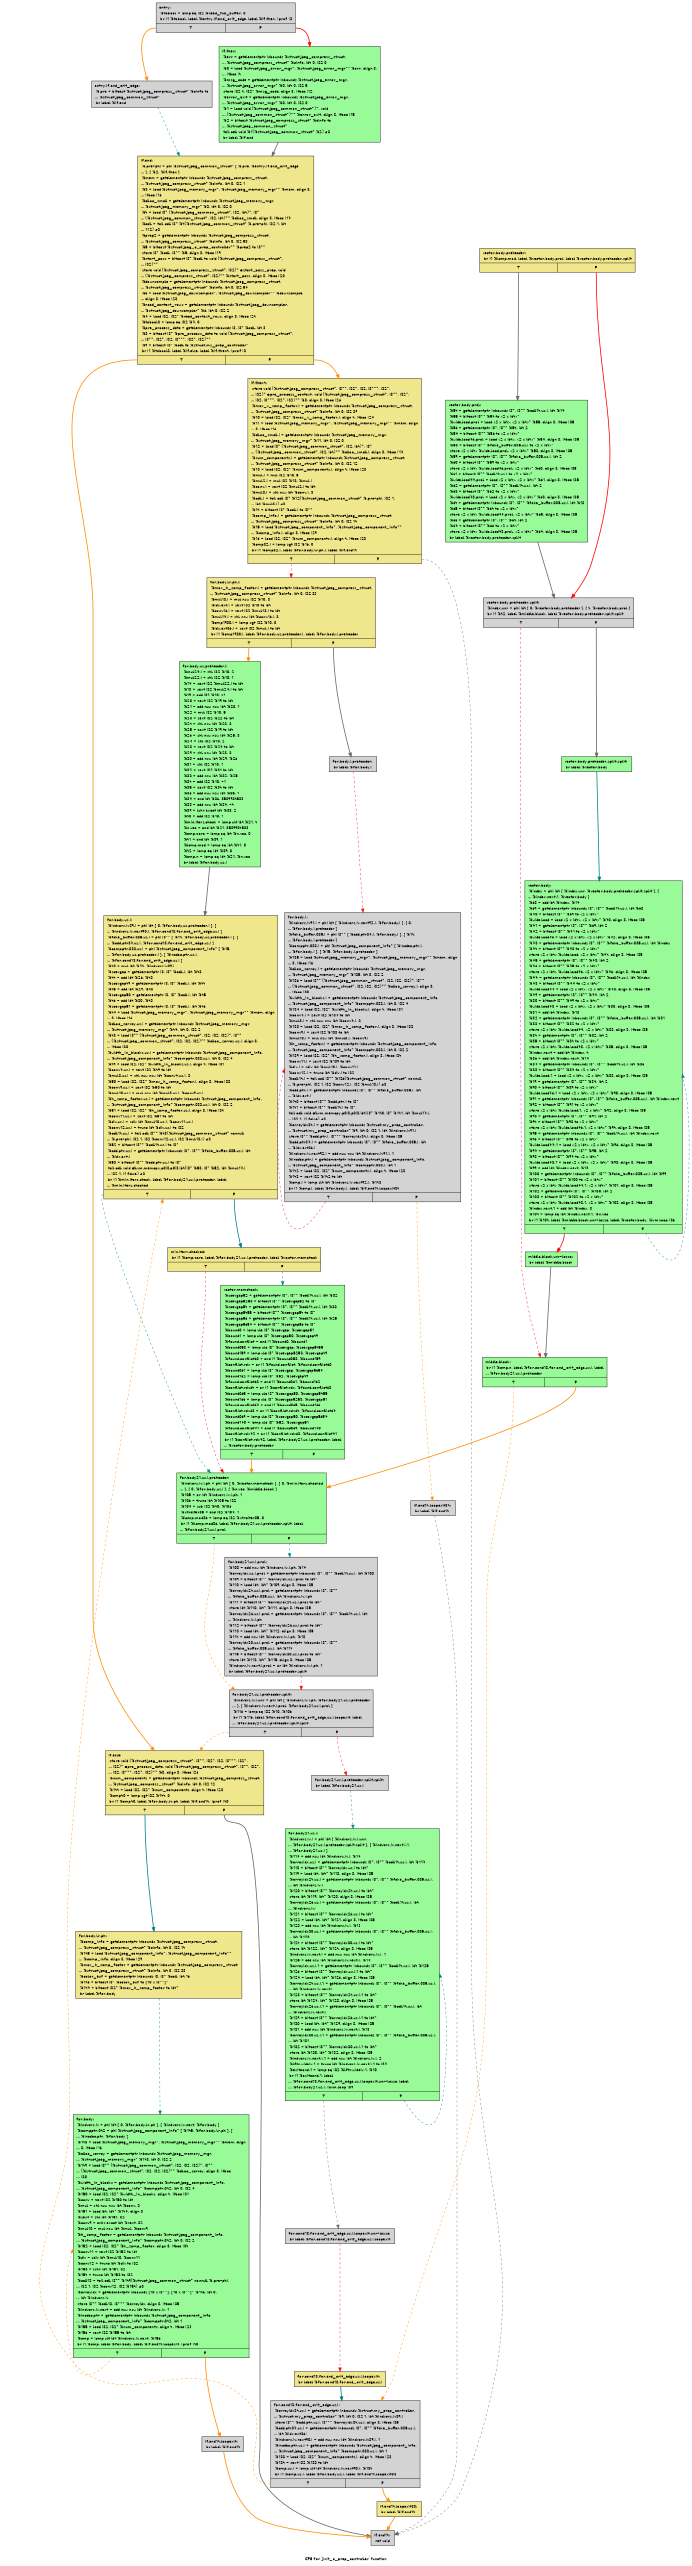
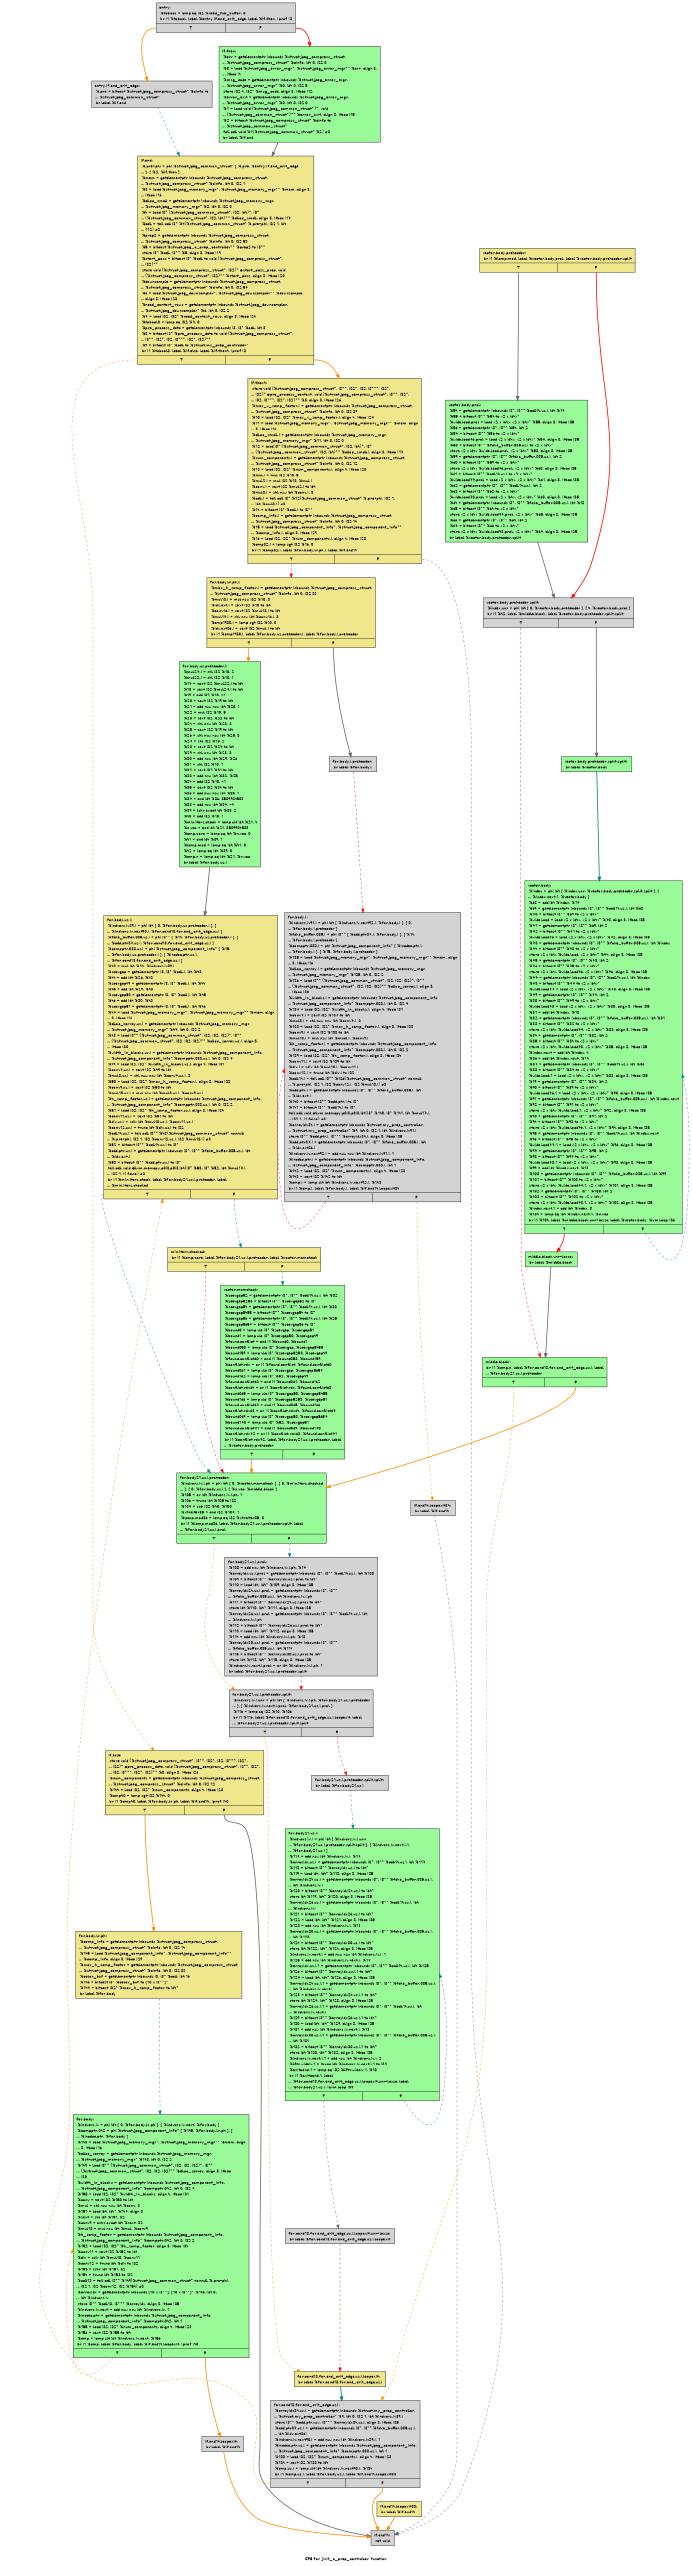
(93, 1041) -> (93, 1041)
(236, 1222) -> (236, 1222)
(206, 1506) -> (206, 1506)
(214, 1737) -> (268, 2057)
(148, 1871) -> (148, 1871)
(384, 2494) -> (372, 2506)
